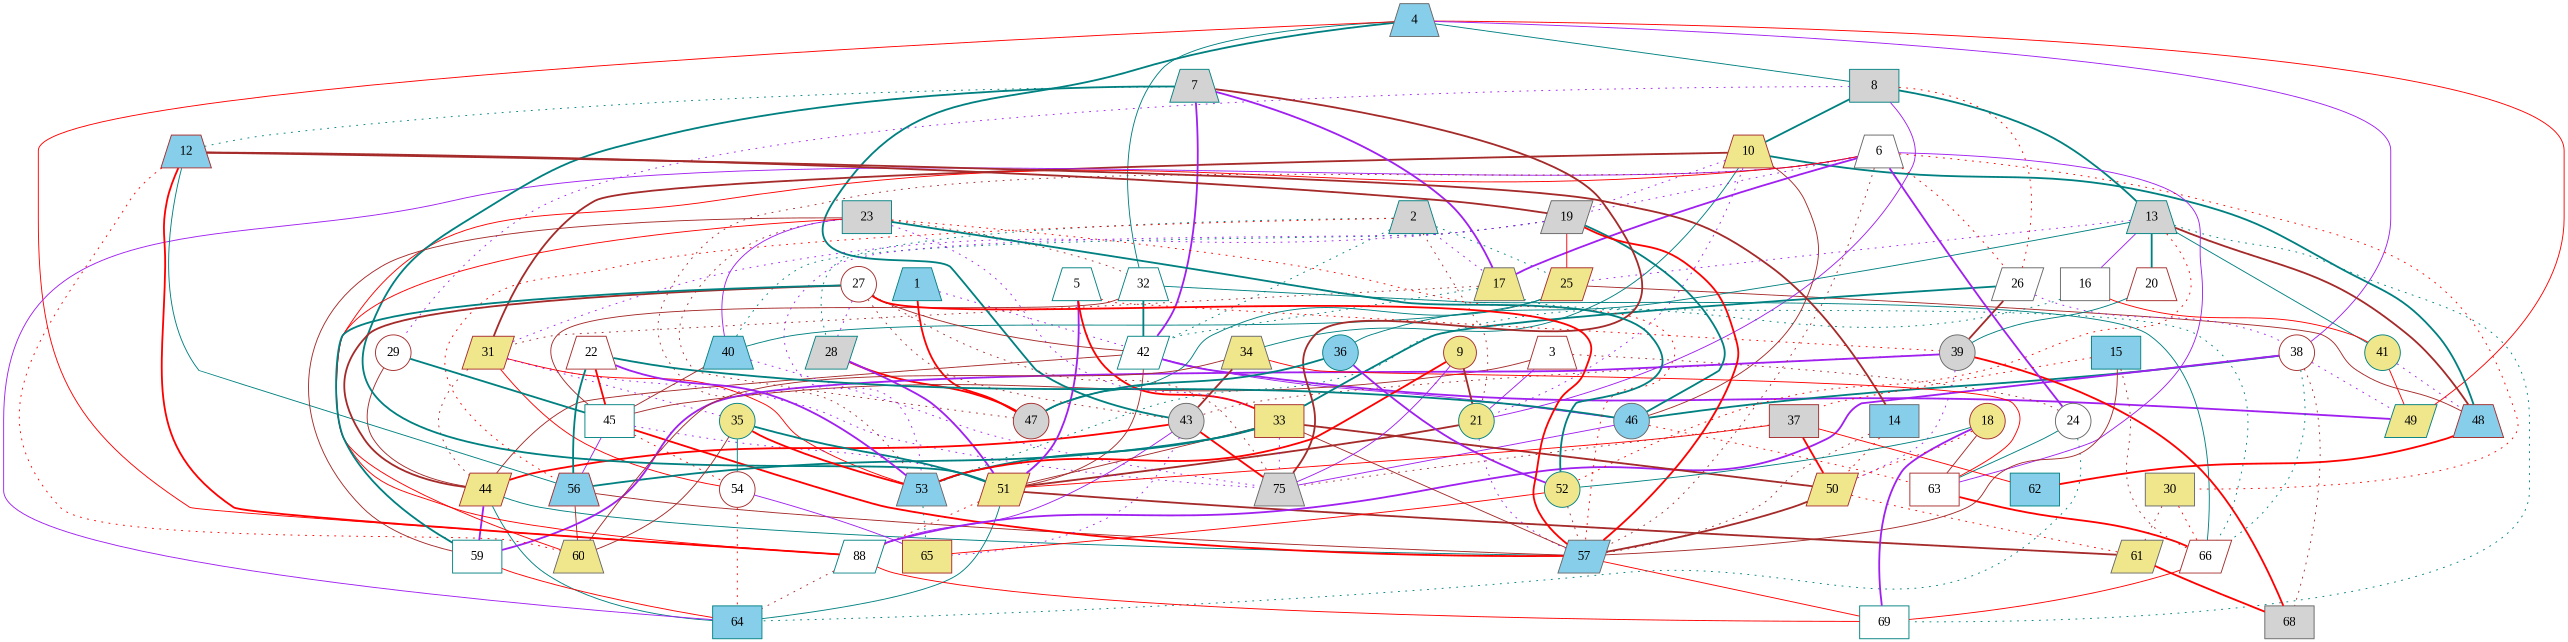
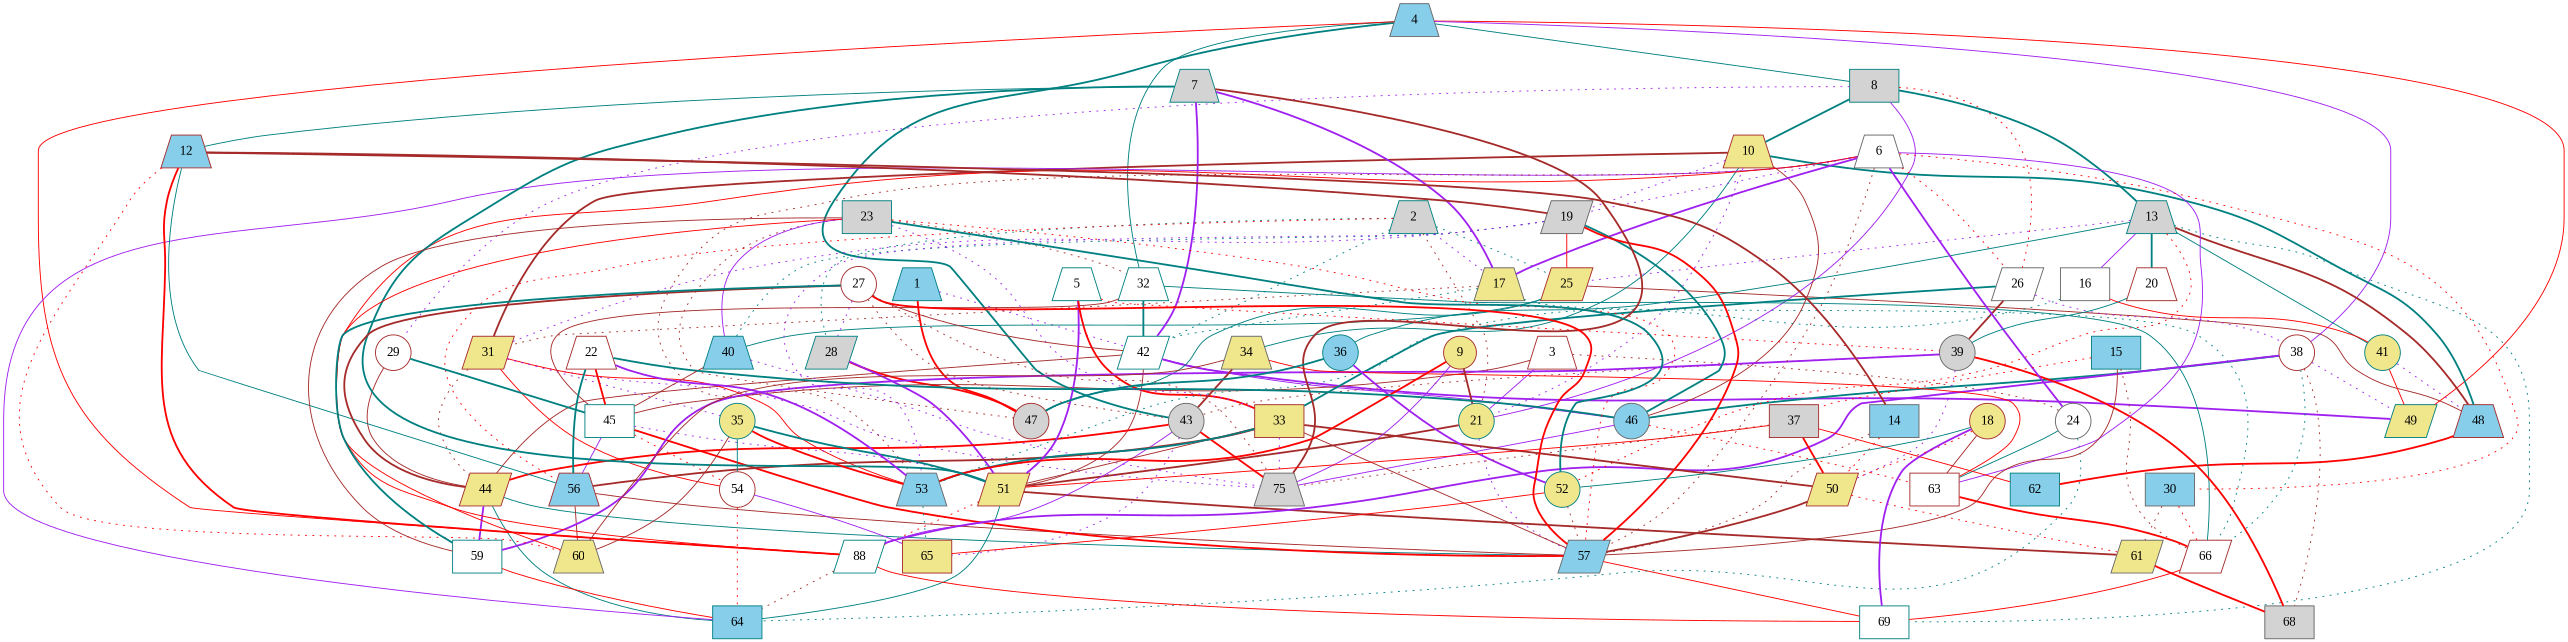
(688, 101) -> (688, 101)
(941, 461) -> (941, 461)
(2170, 490) -> (2170, 490)
